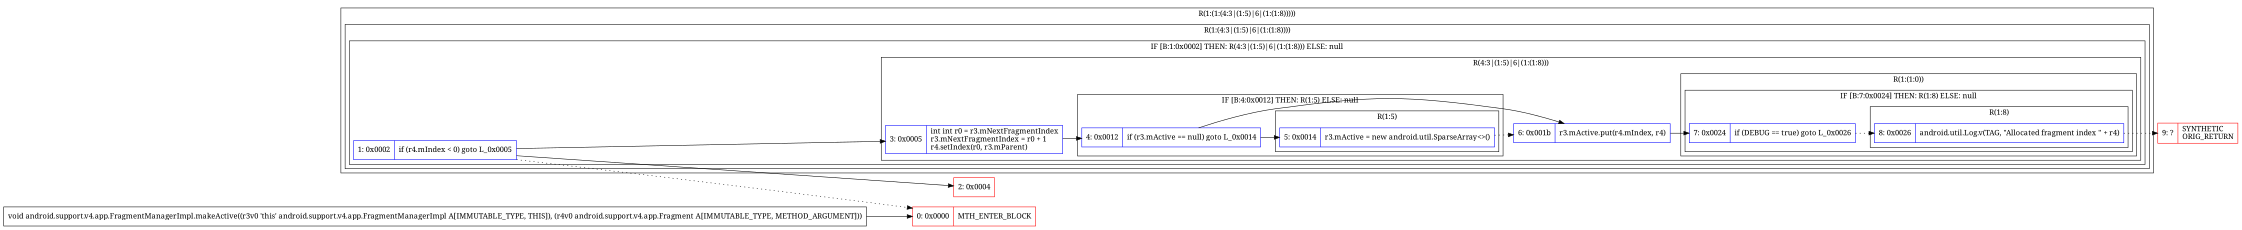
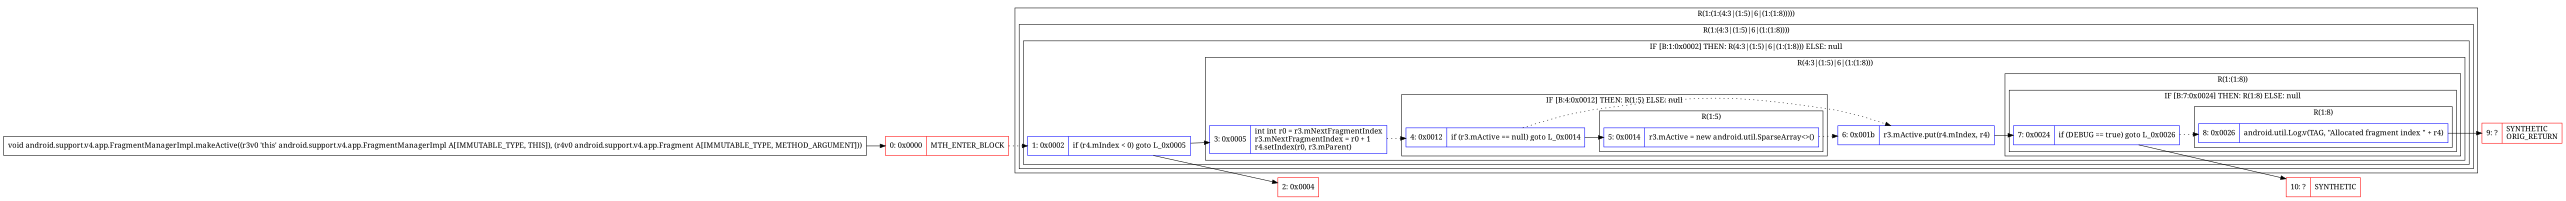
(1909, 80) -> (2233, 80)
(1378, 99) -> (1704, 98)
(2138, 133) -> (2462, 133)
(1070, 139) -> (1394, 139)
(712, 183) -> (1015, 146)
none -> (2323, 187)
